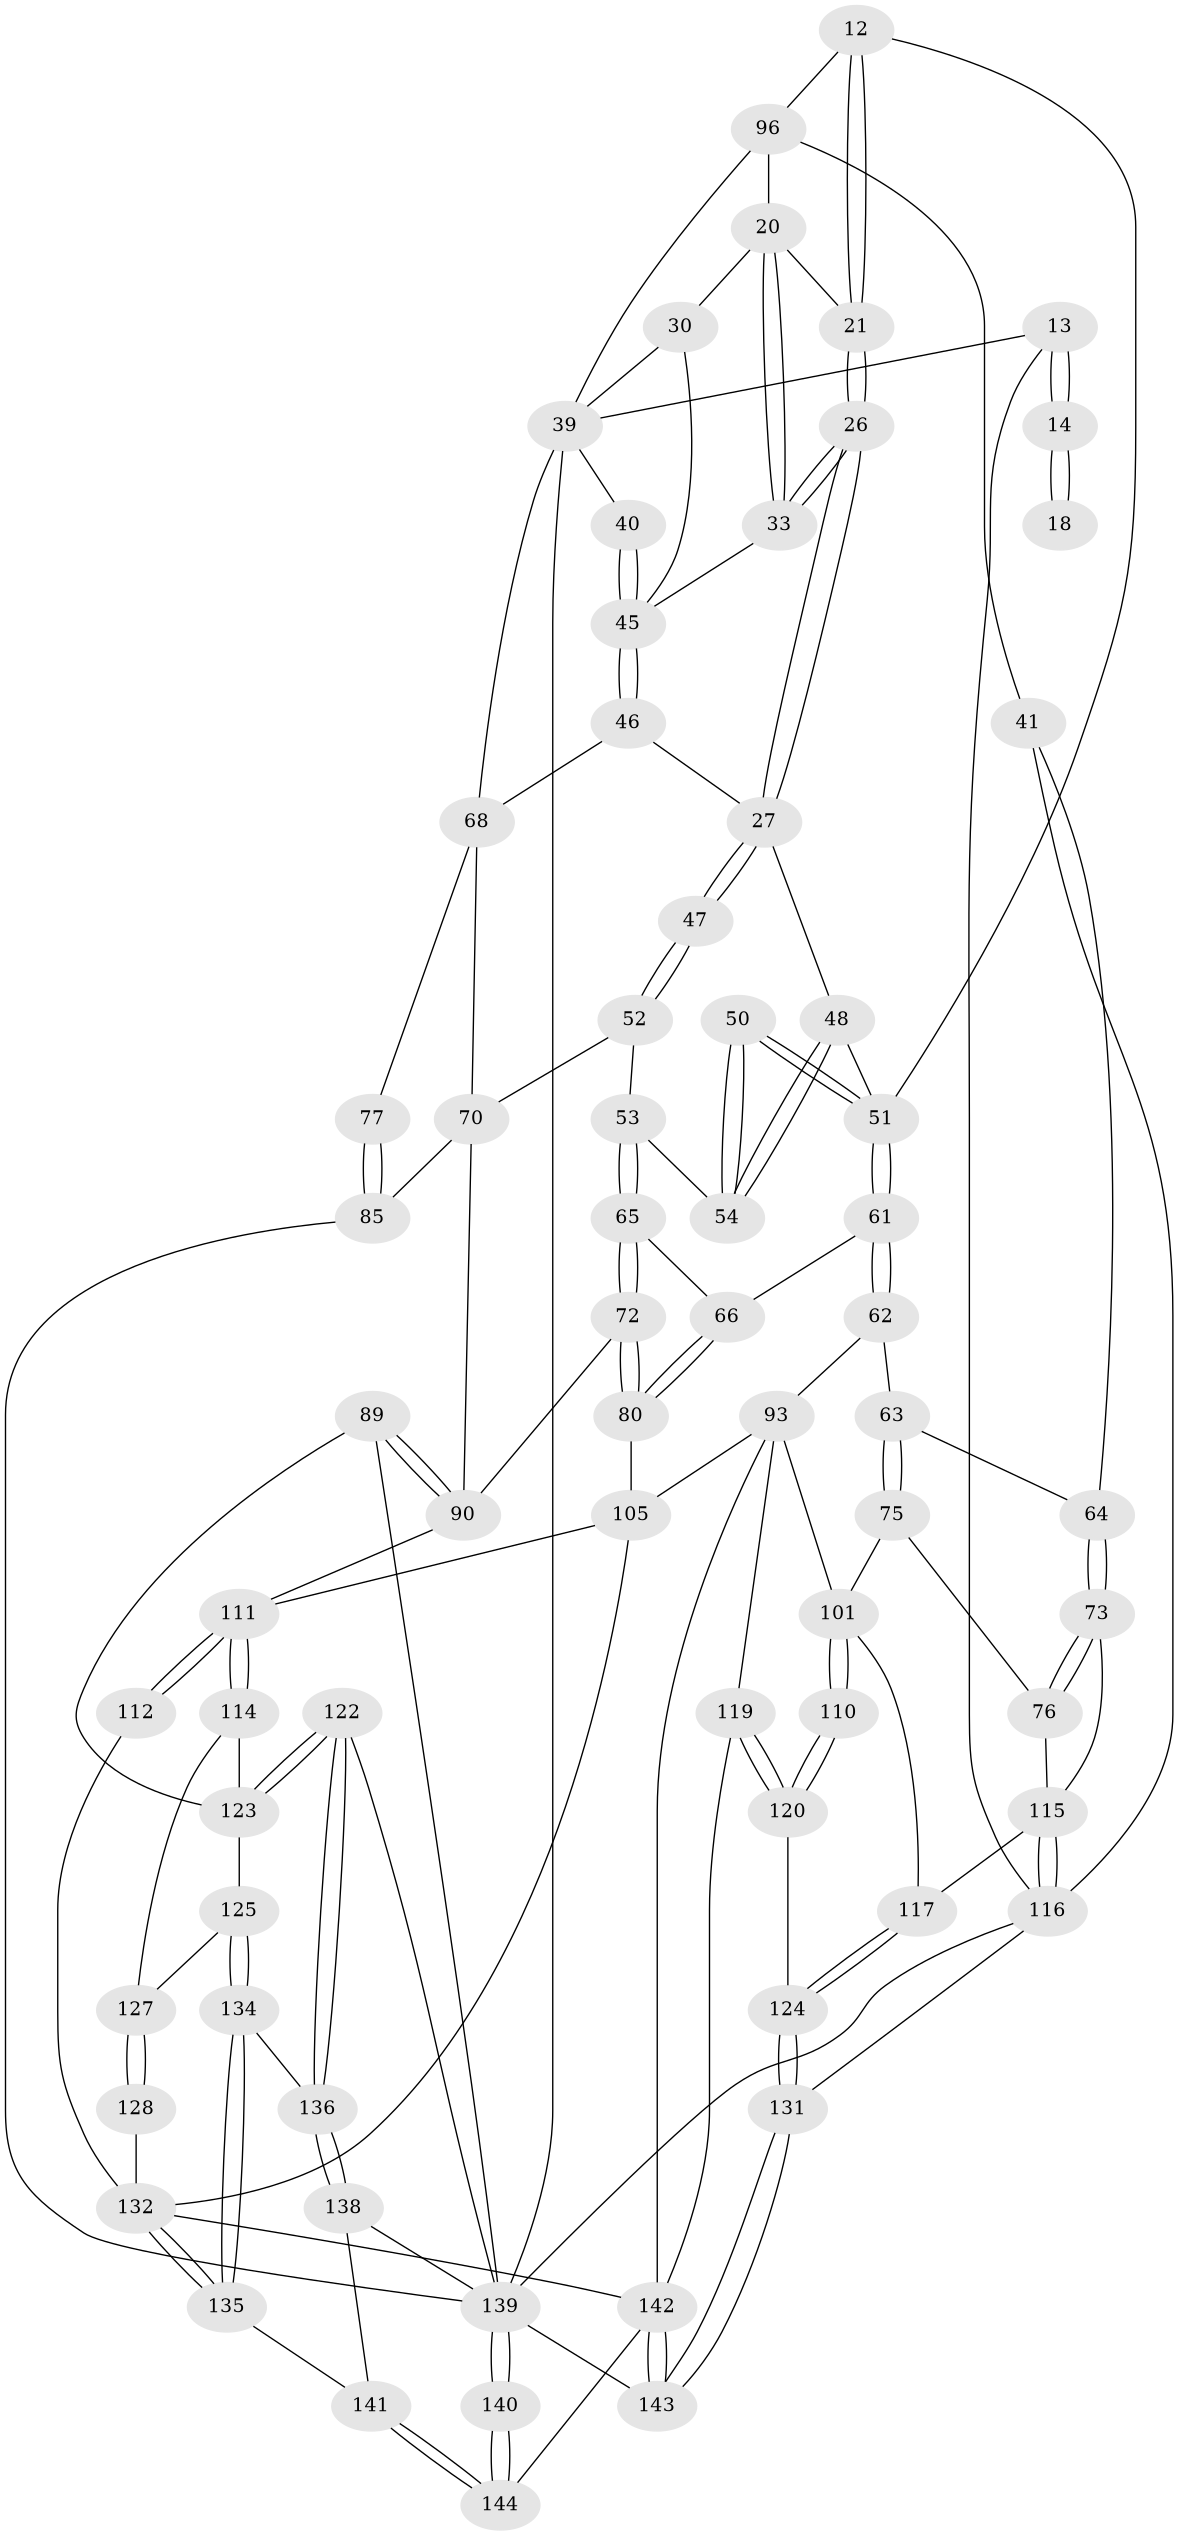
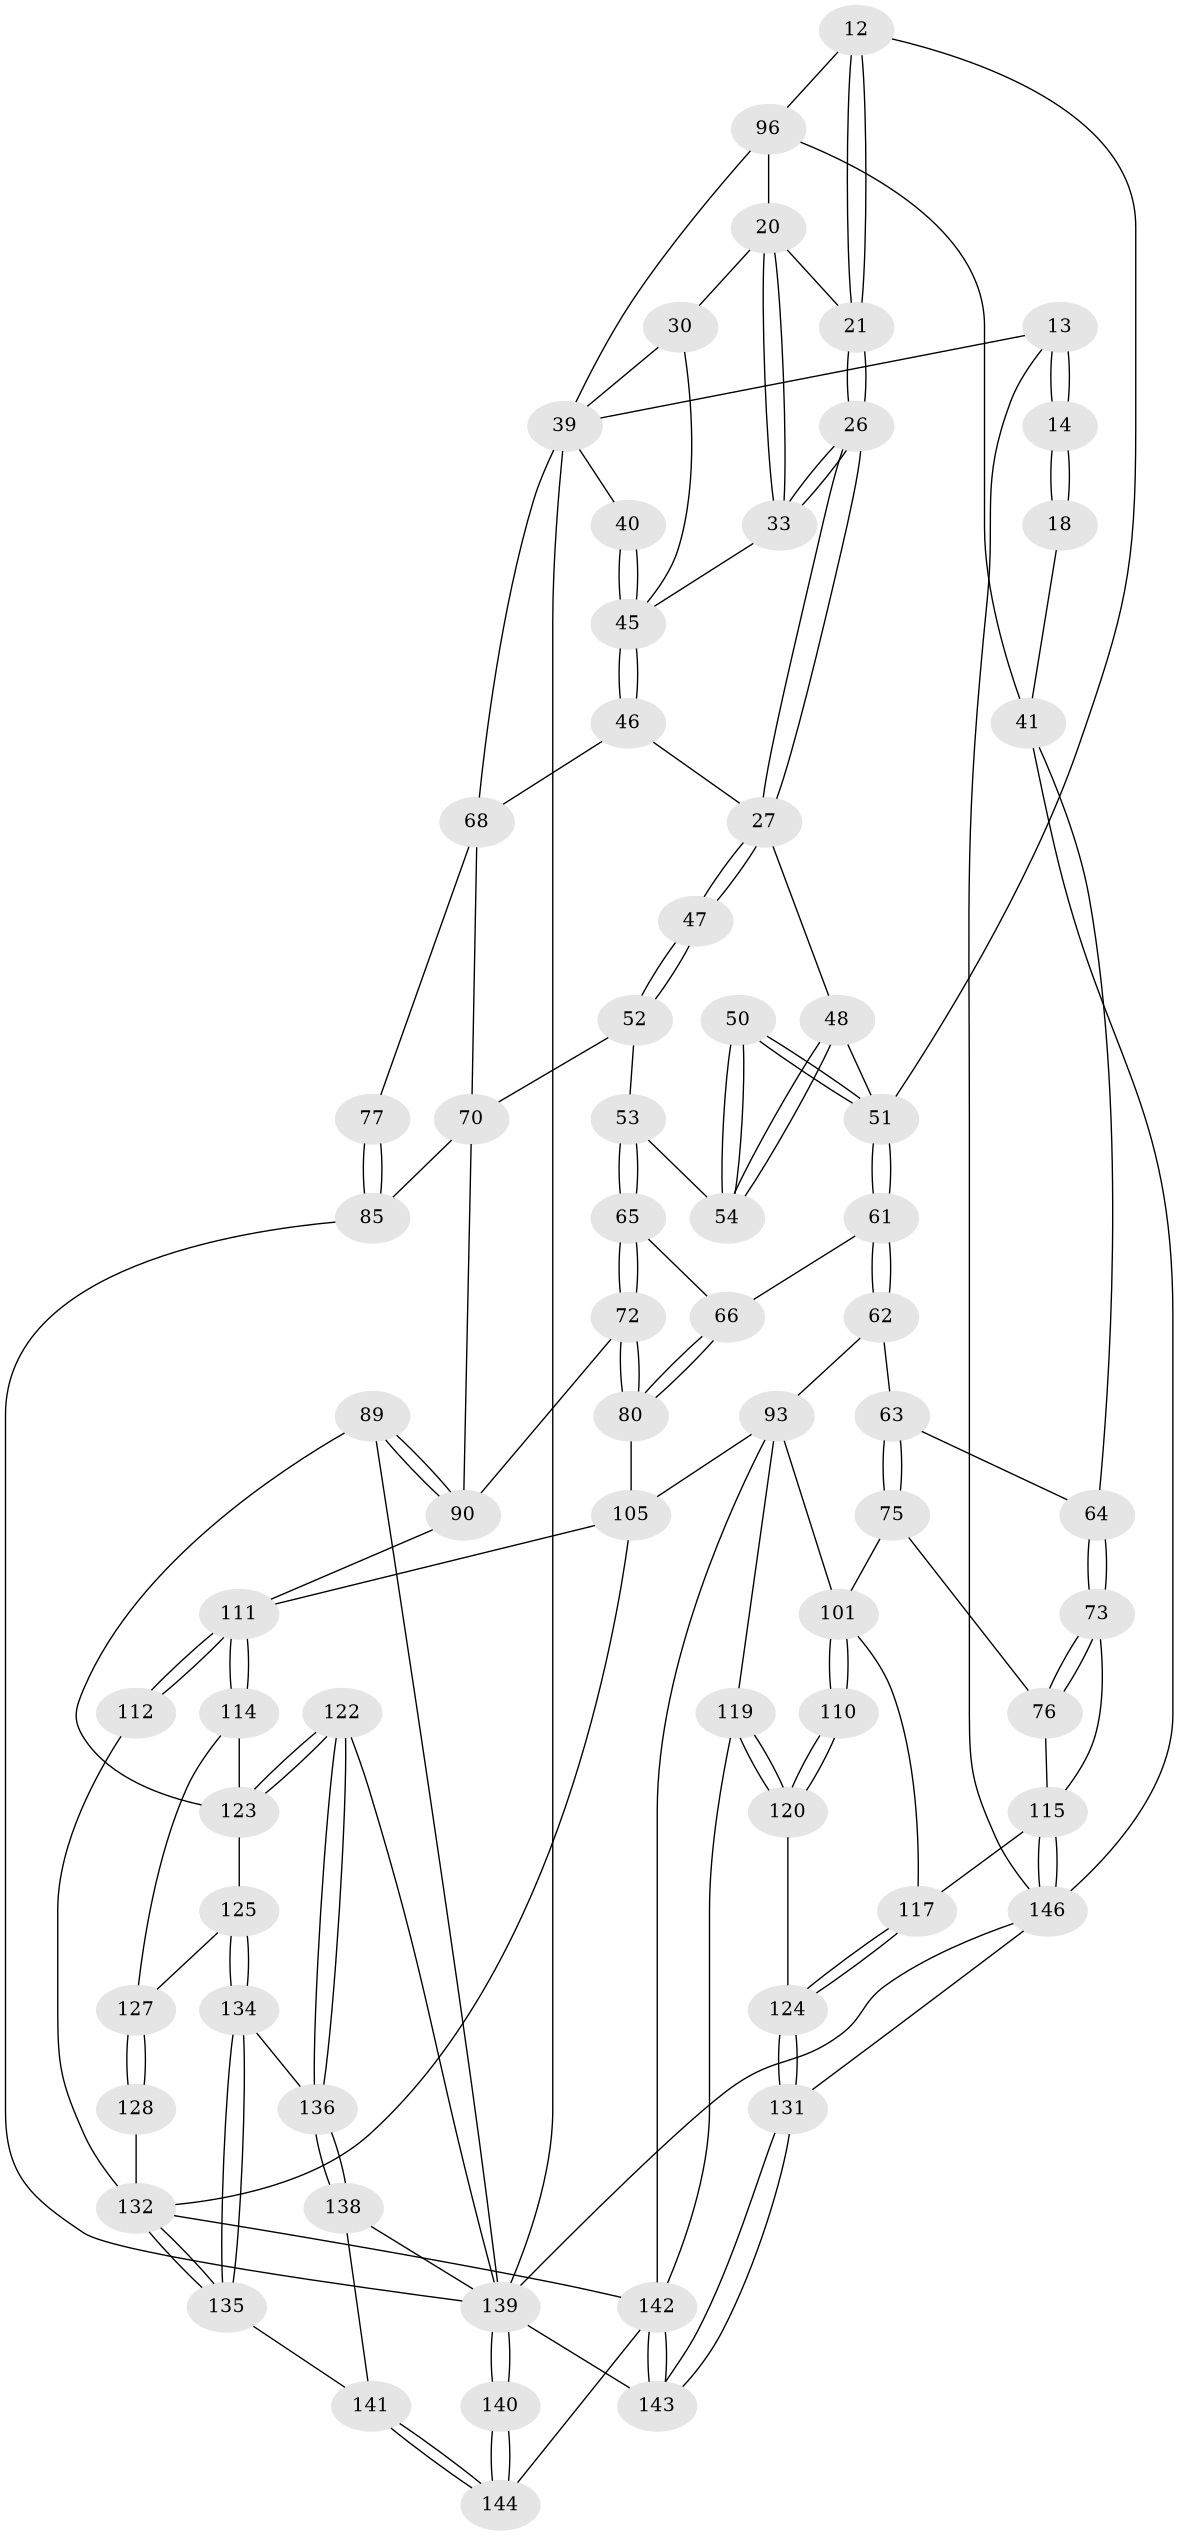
none -> (1044, 624)
(1048, 1911) -> (1048, 1911)
